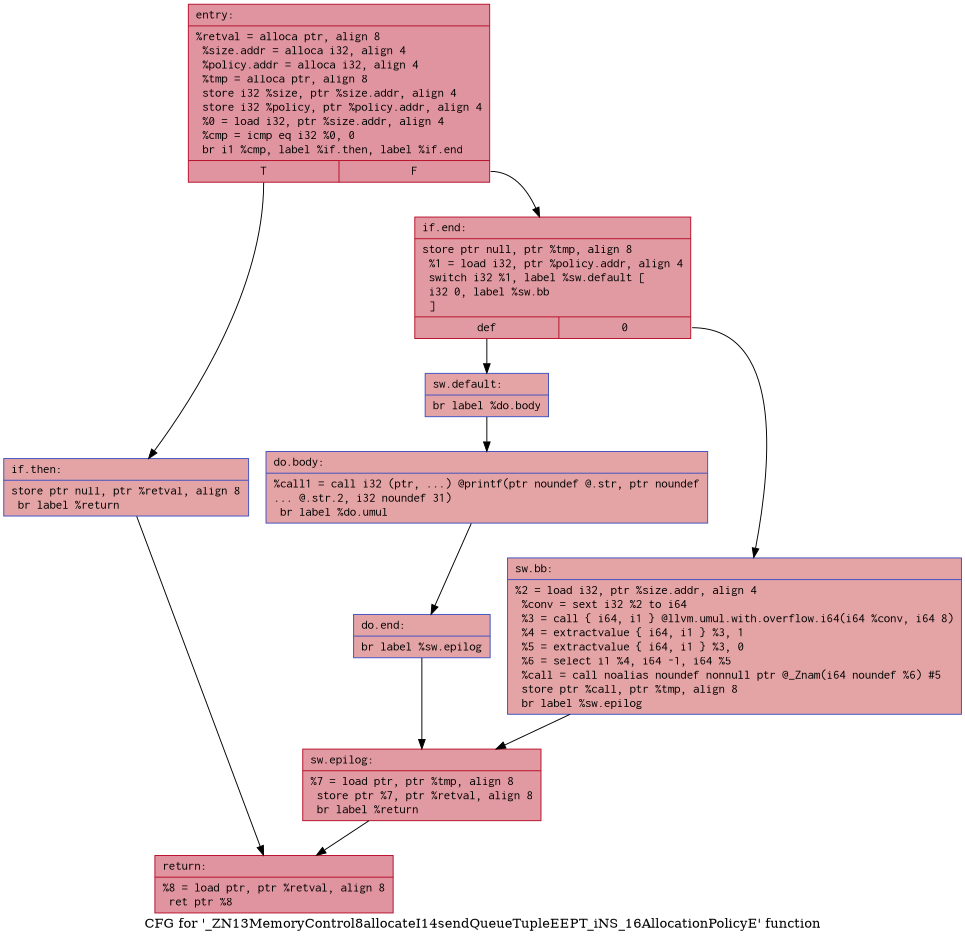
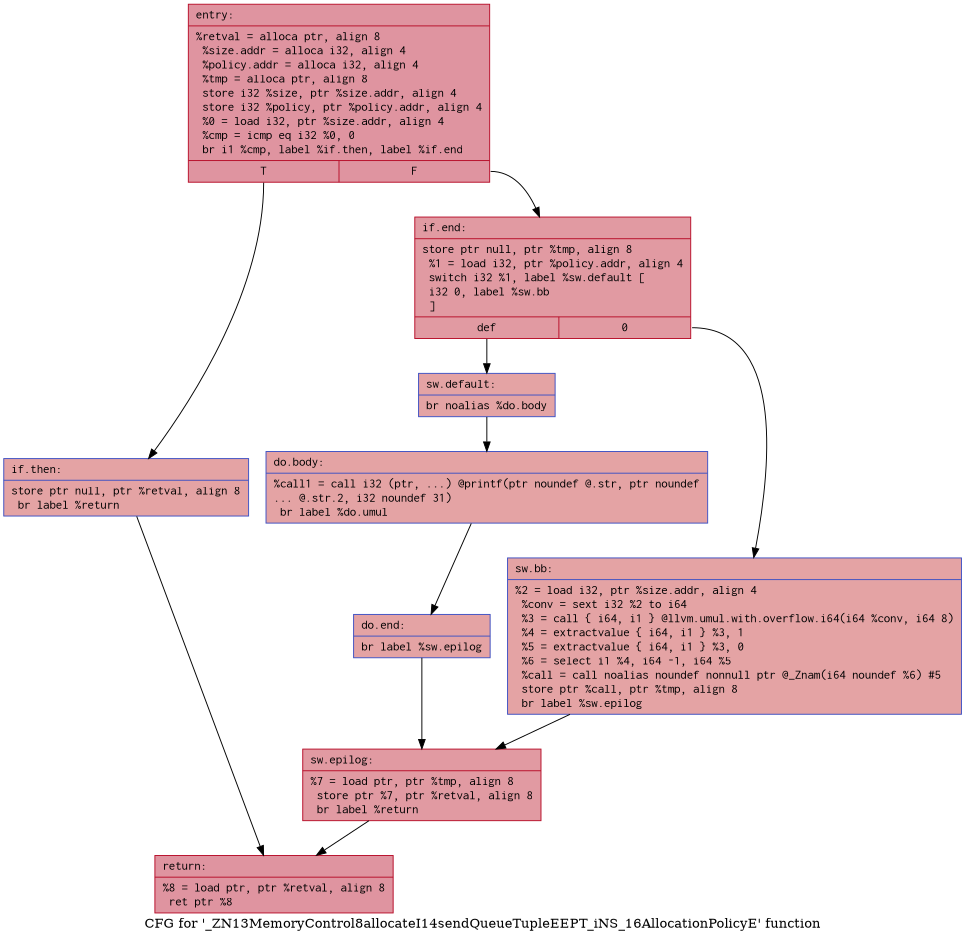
(487, 405) -> (487, 405)
